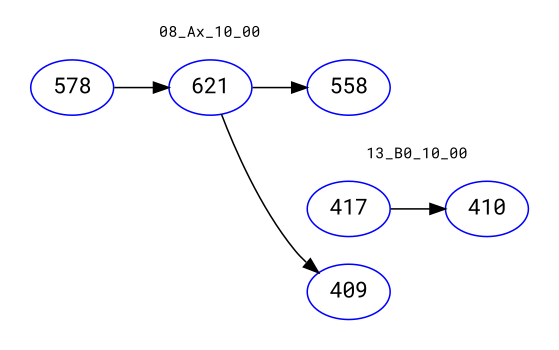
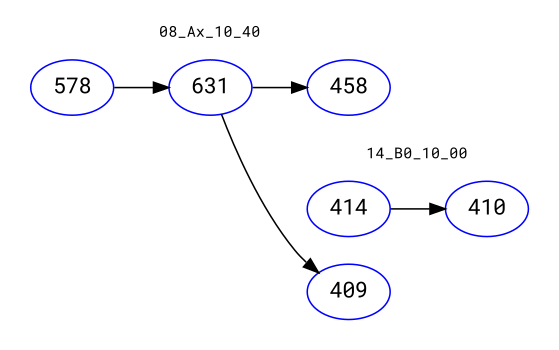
(210, 33) -> (210, 33)
(210, 88) -> (210, 88)
(349, 88) -> (349, 88)
(418, 154) -> (418, 154)
(349, 209) -> (349, 209)
